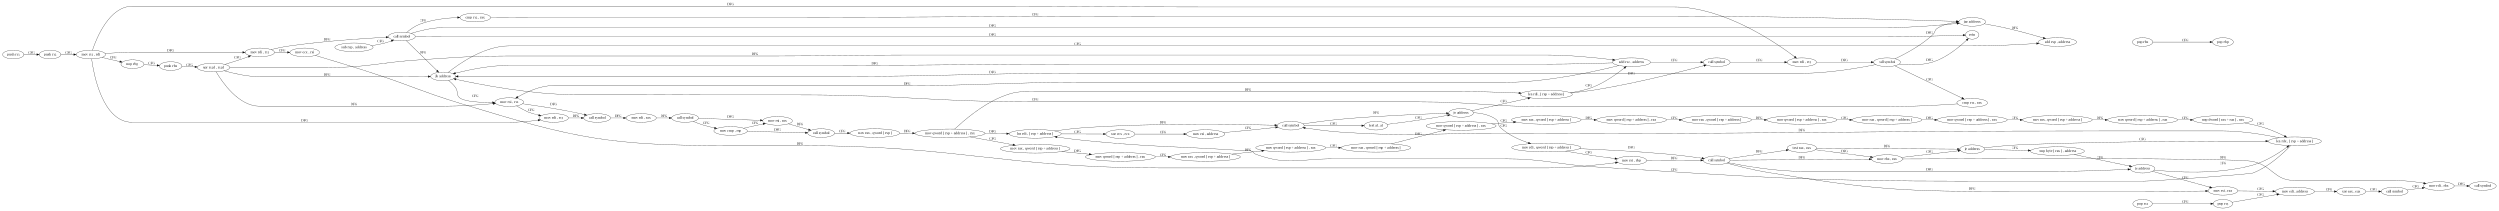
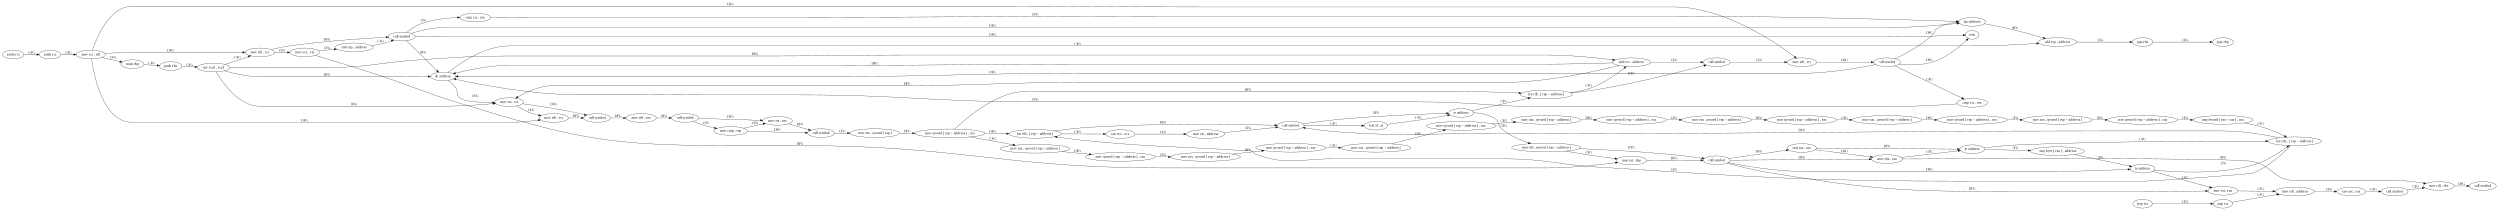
none -> (2103, 42)
none -> (326, 50)
(132, 64) -> (132, 64)
